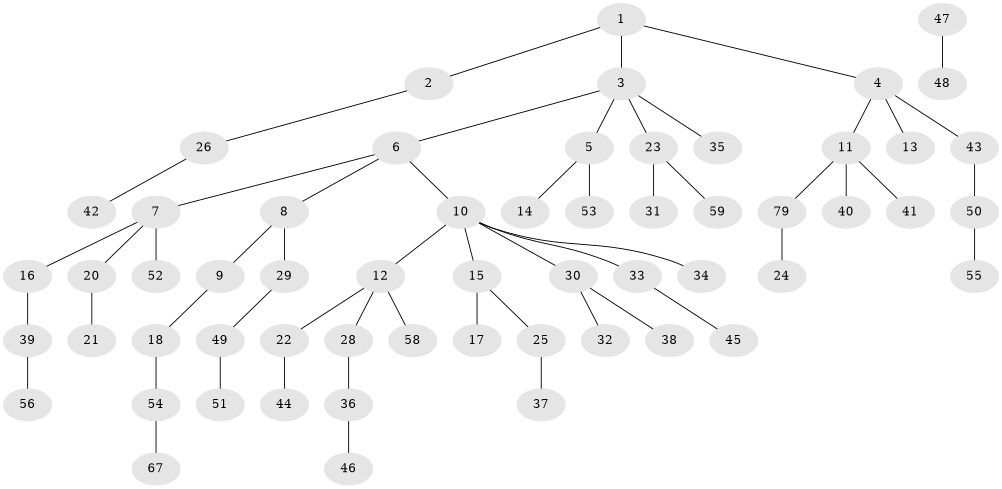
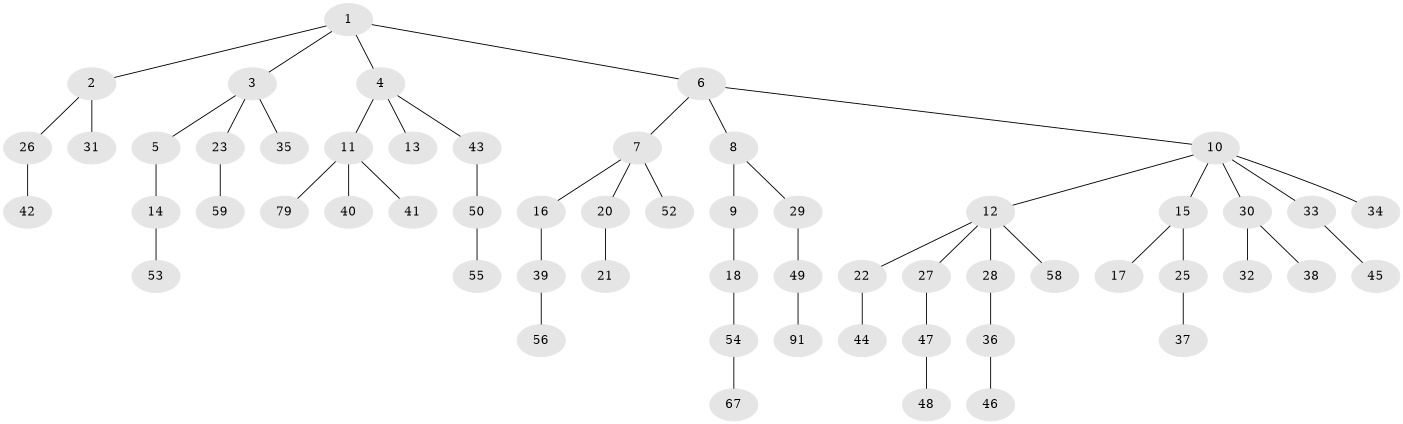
(509, 116) -> (525, 52)
(589, 180) -> (156, 244)
(654, 180) -> (92, 116)
(782, 276) -> none
none -> (926, 276)
(220, 405) -> (798, 341)
